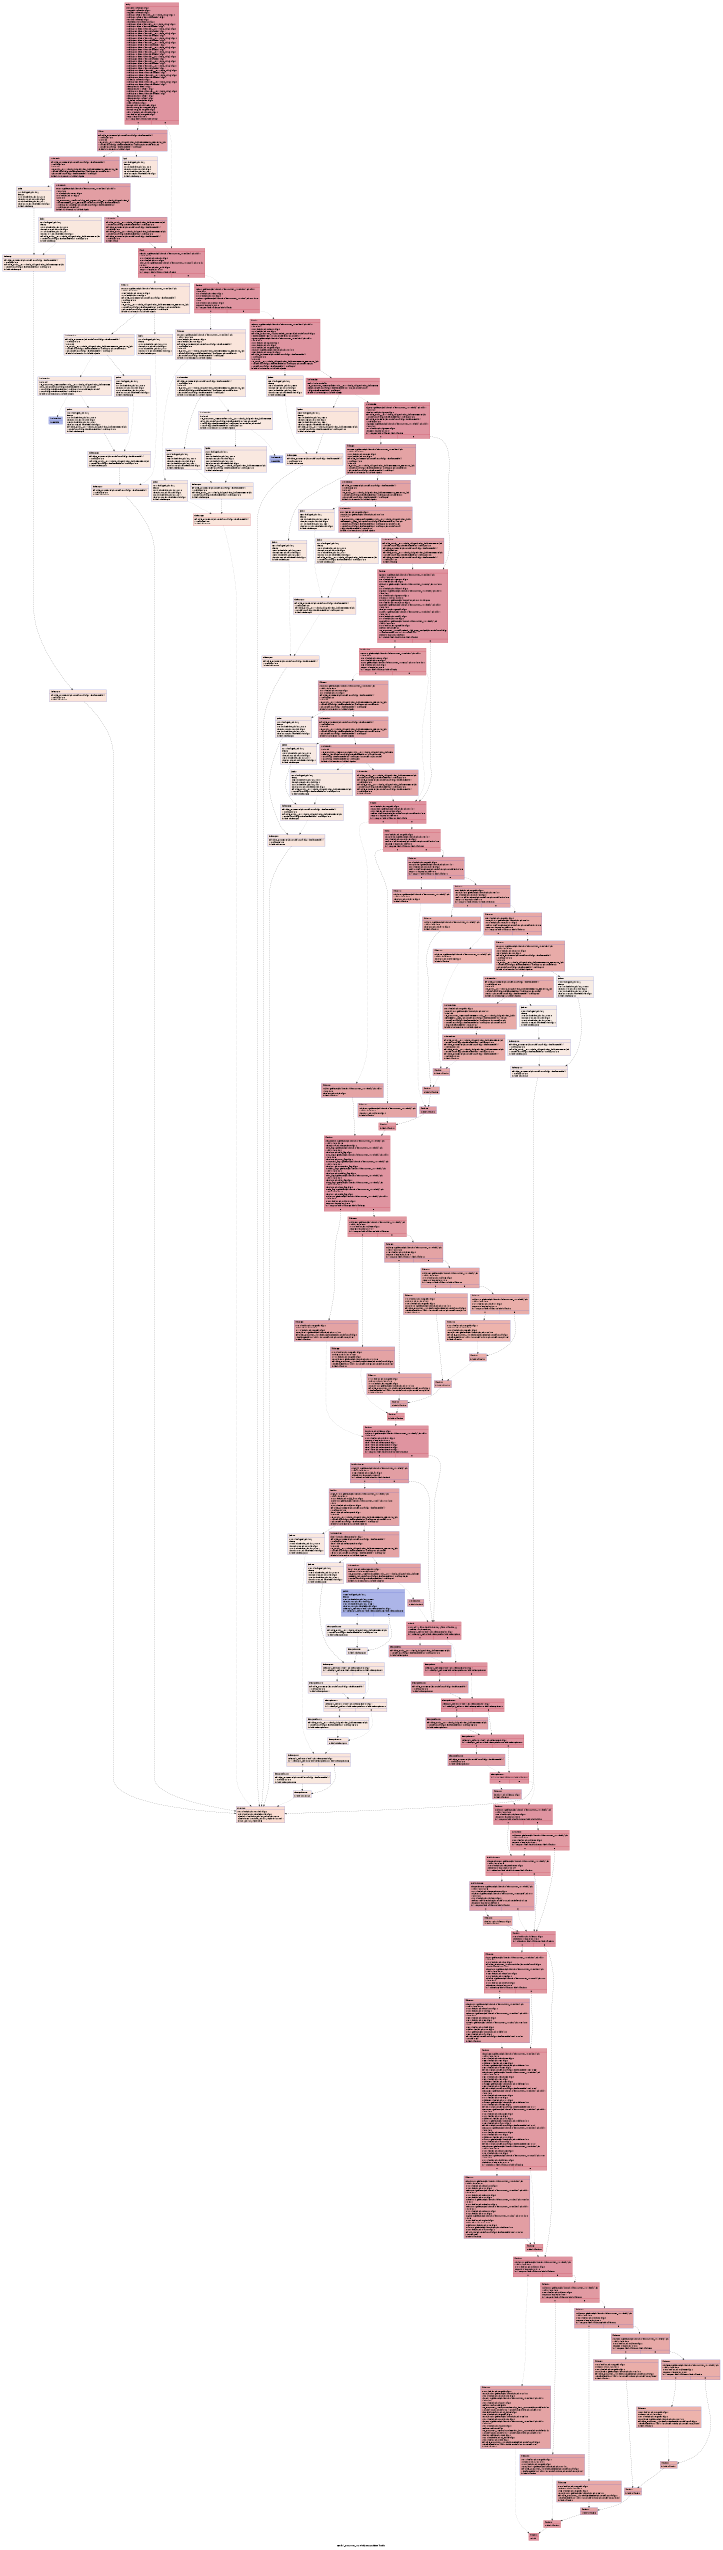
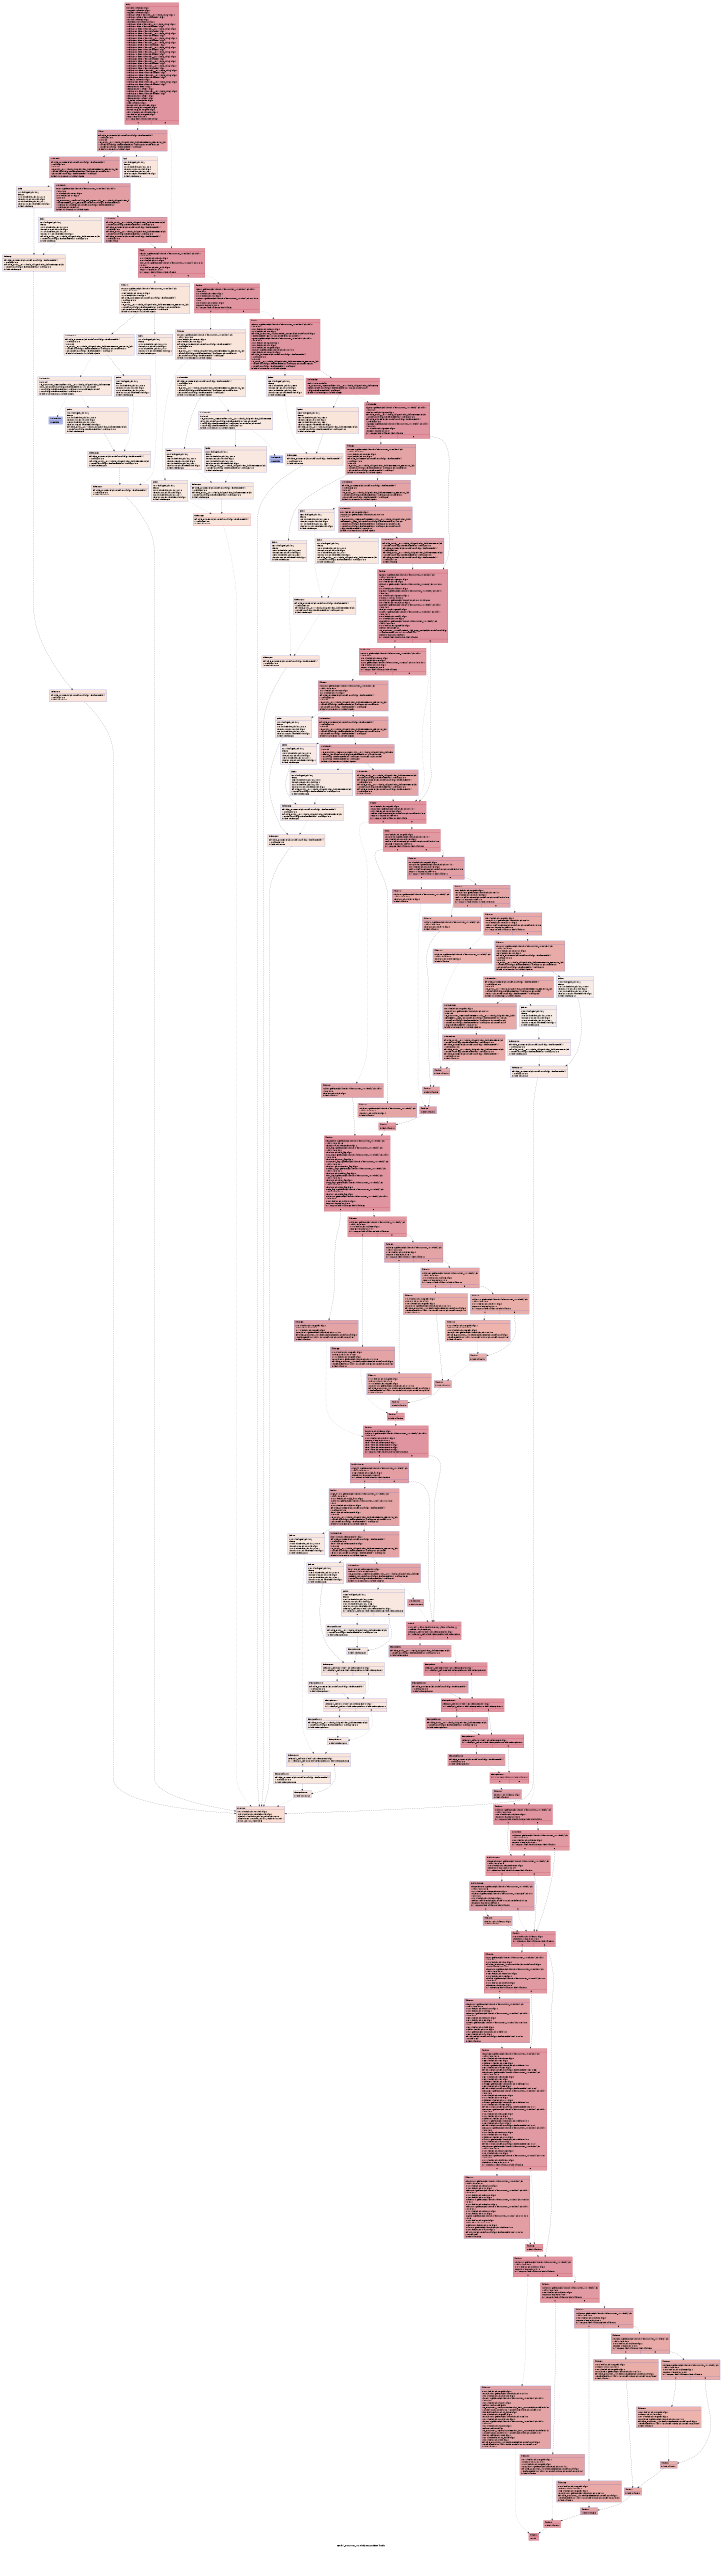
(373, 1603) -> (373, 1603)
